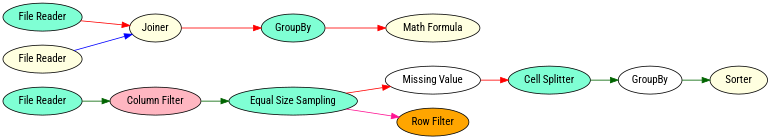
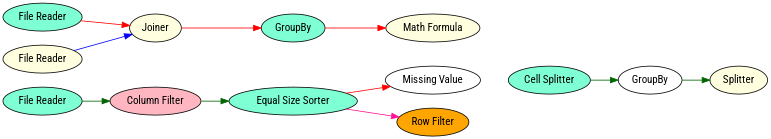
(491, 80) -> none
(739, 80) -> (739, 80)
(293, 101) -> (293, 101)
